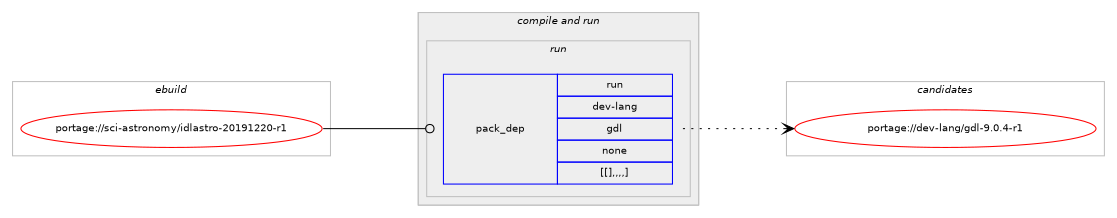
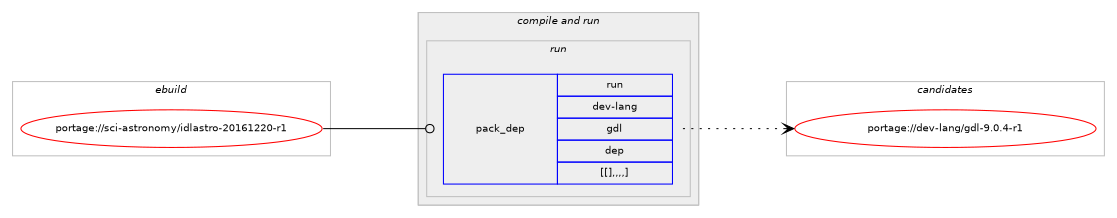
(172, 129) -> (172, 129)
(615, 151) -> (615, 151)
